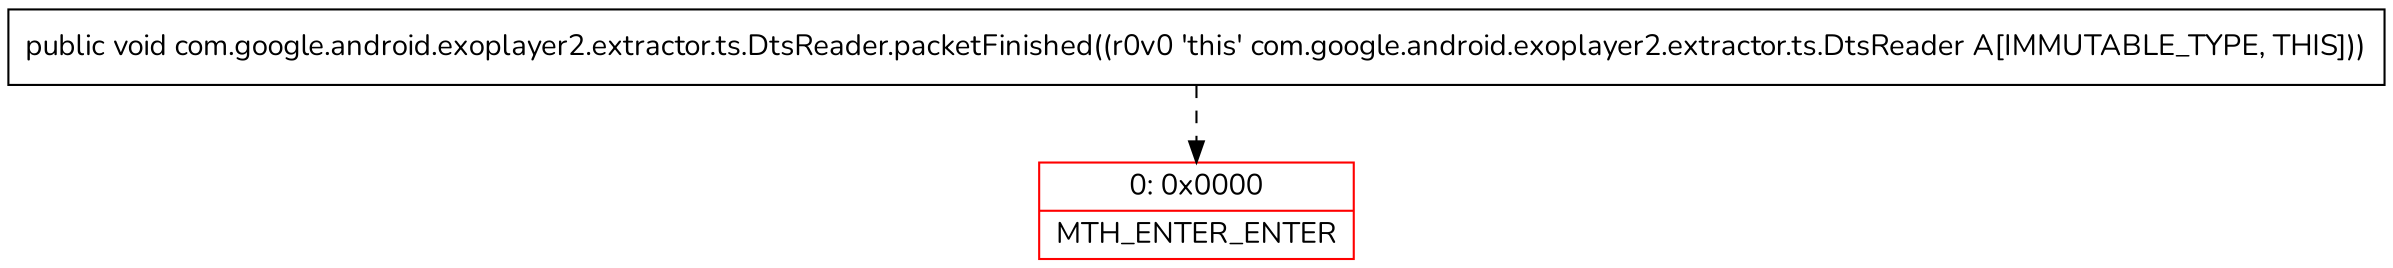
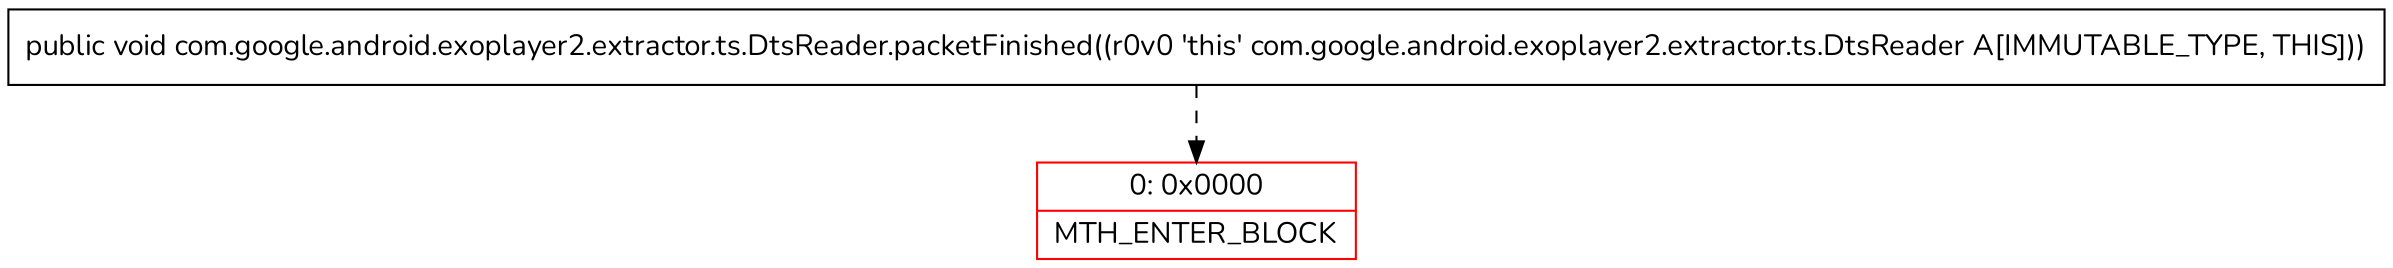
(1196, 234) -> (1196, 234)
